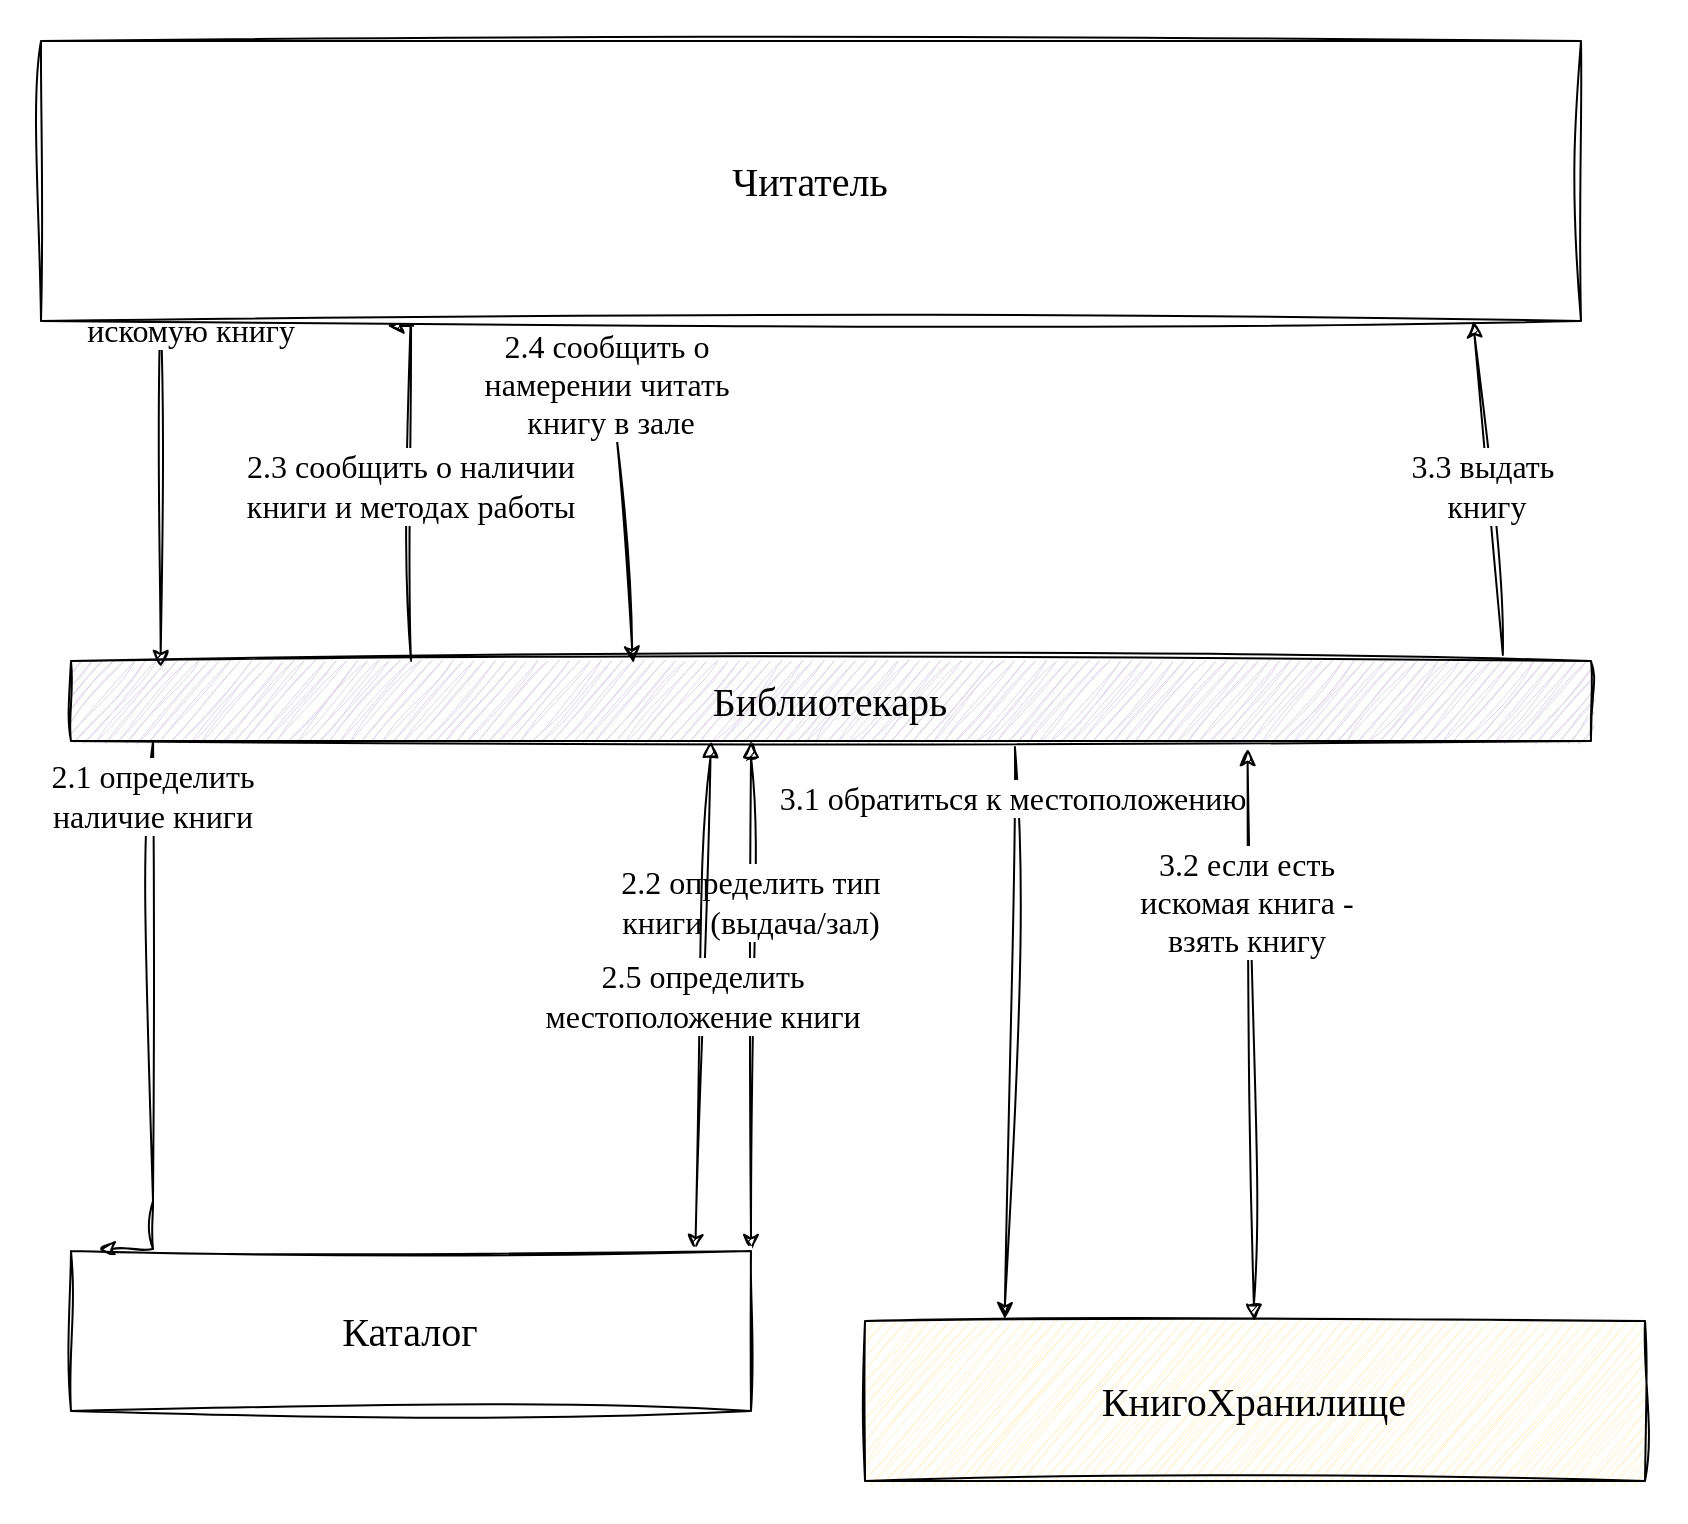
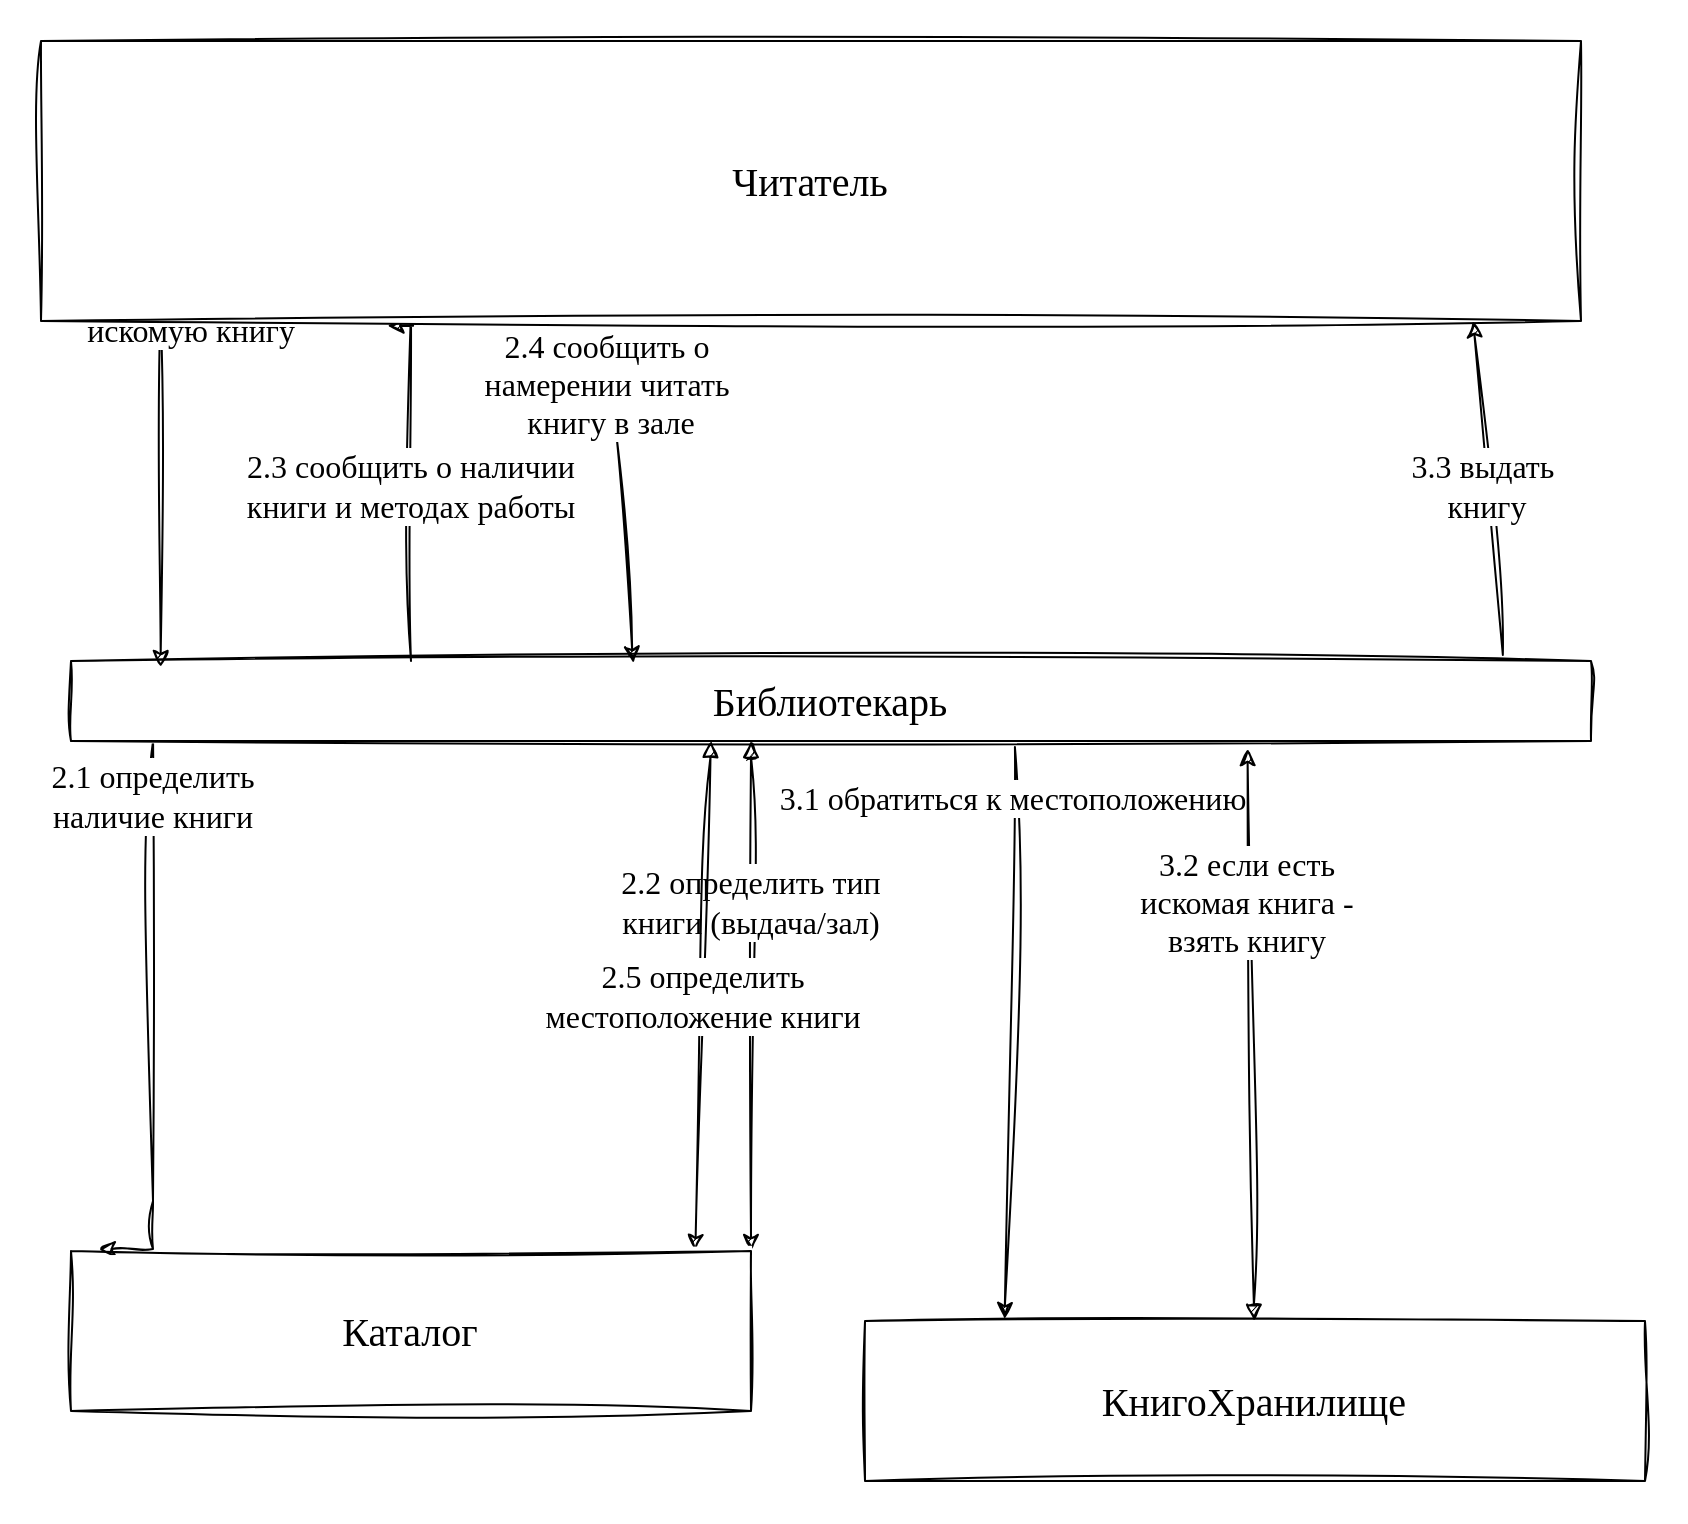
(831, 701) -> (831, 701)
(1255, 1401) -> (1255, 1401)
